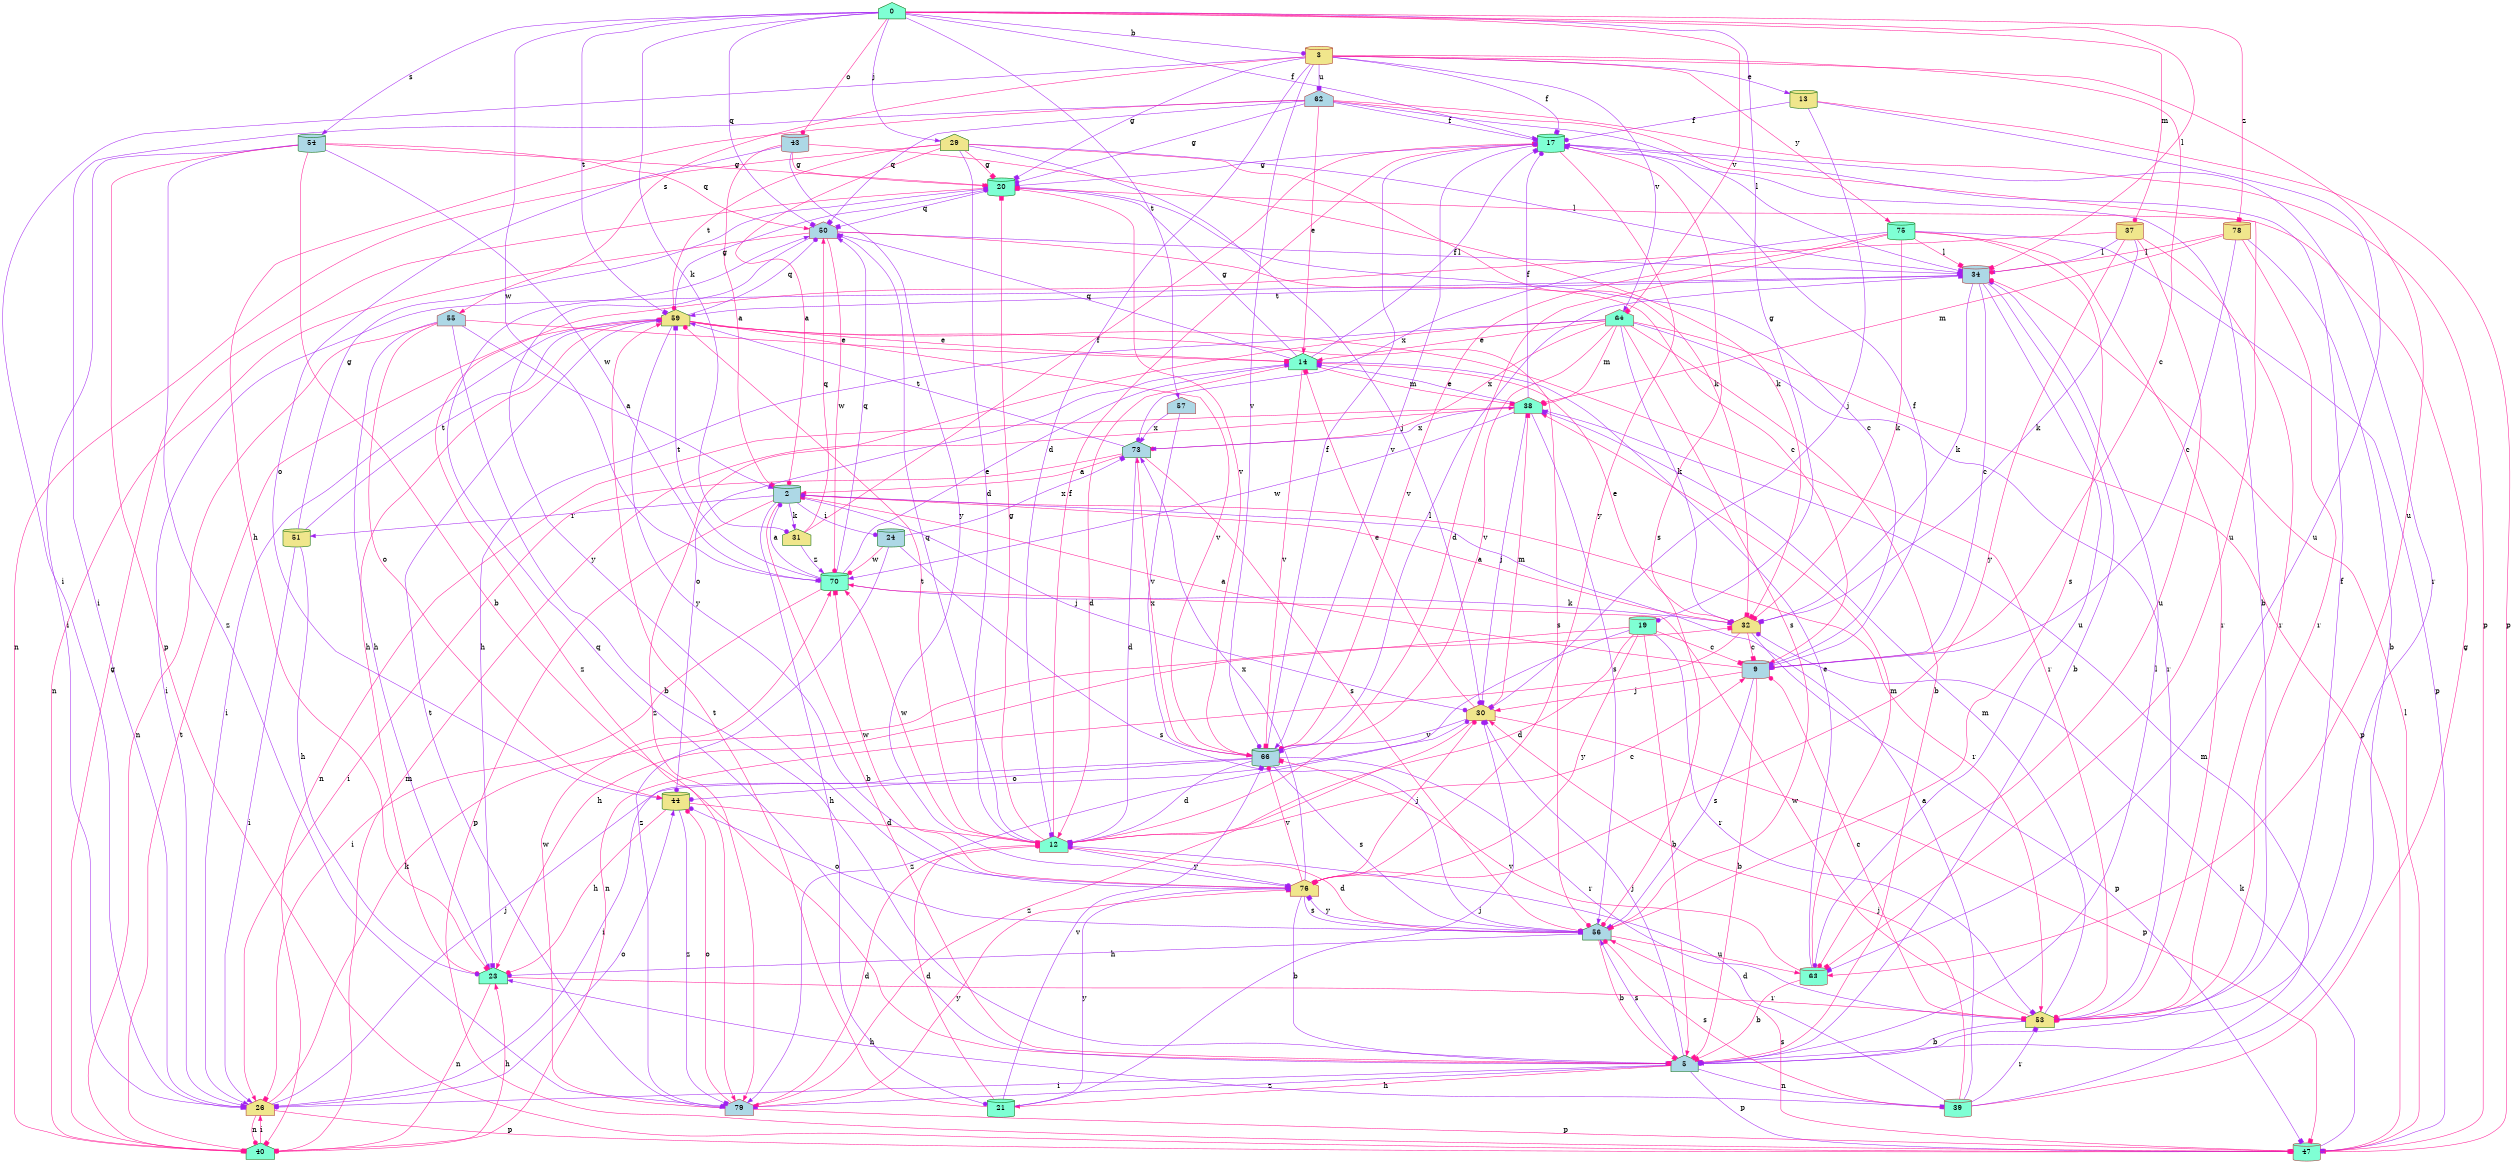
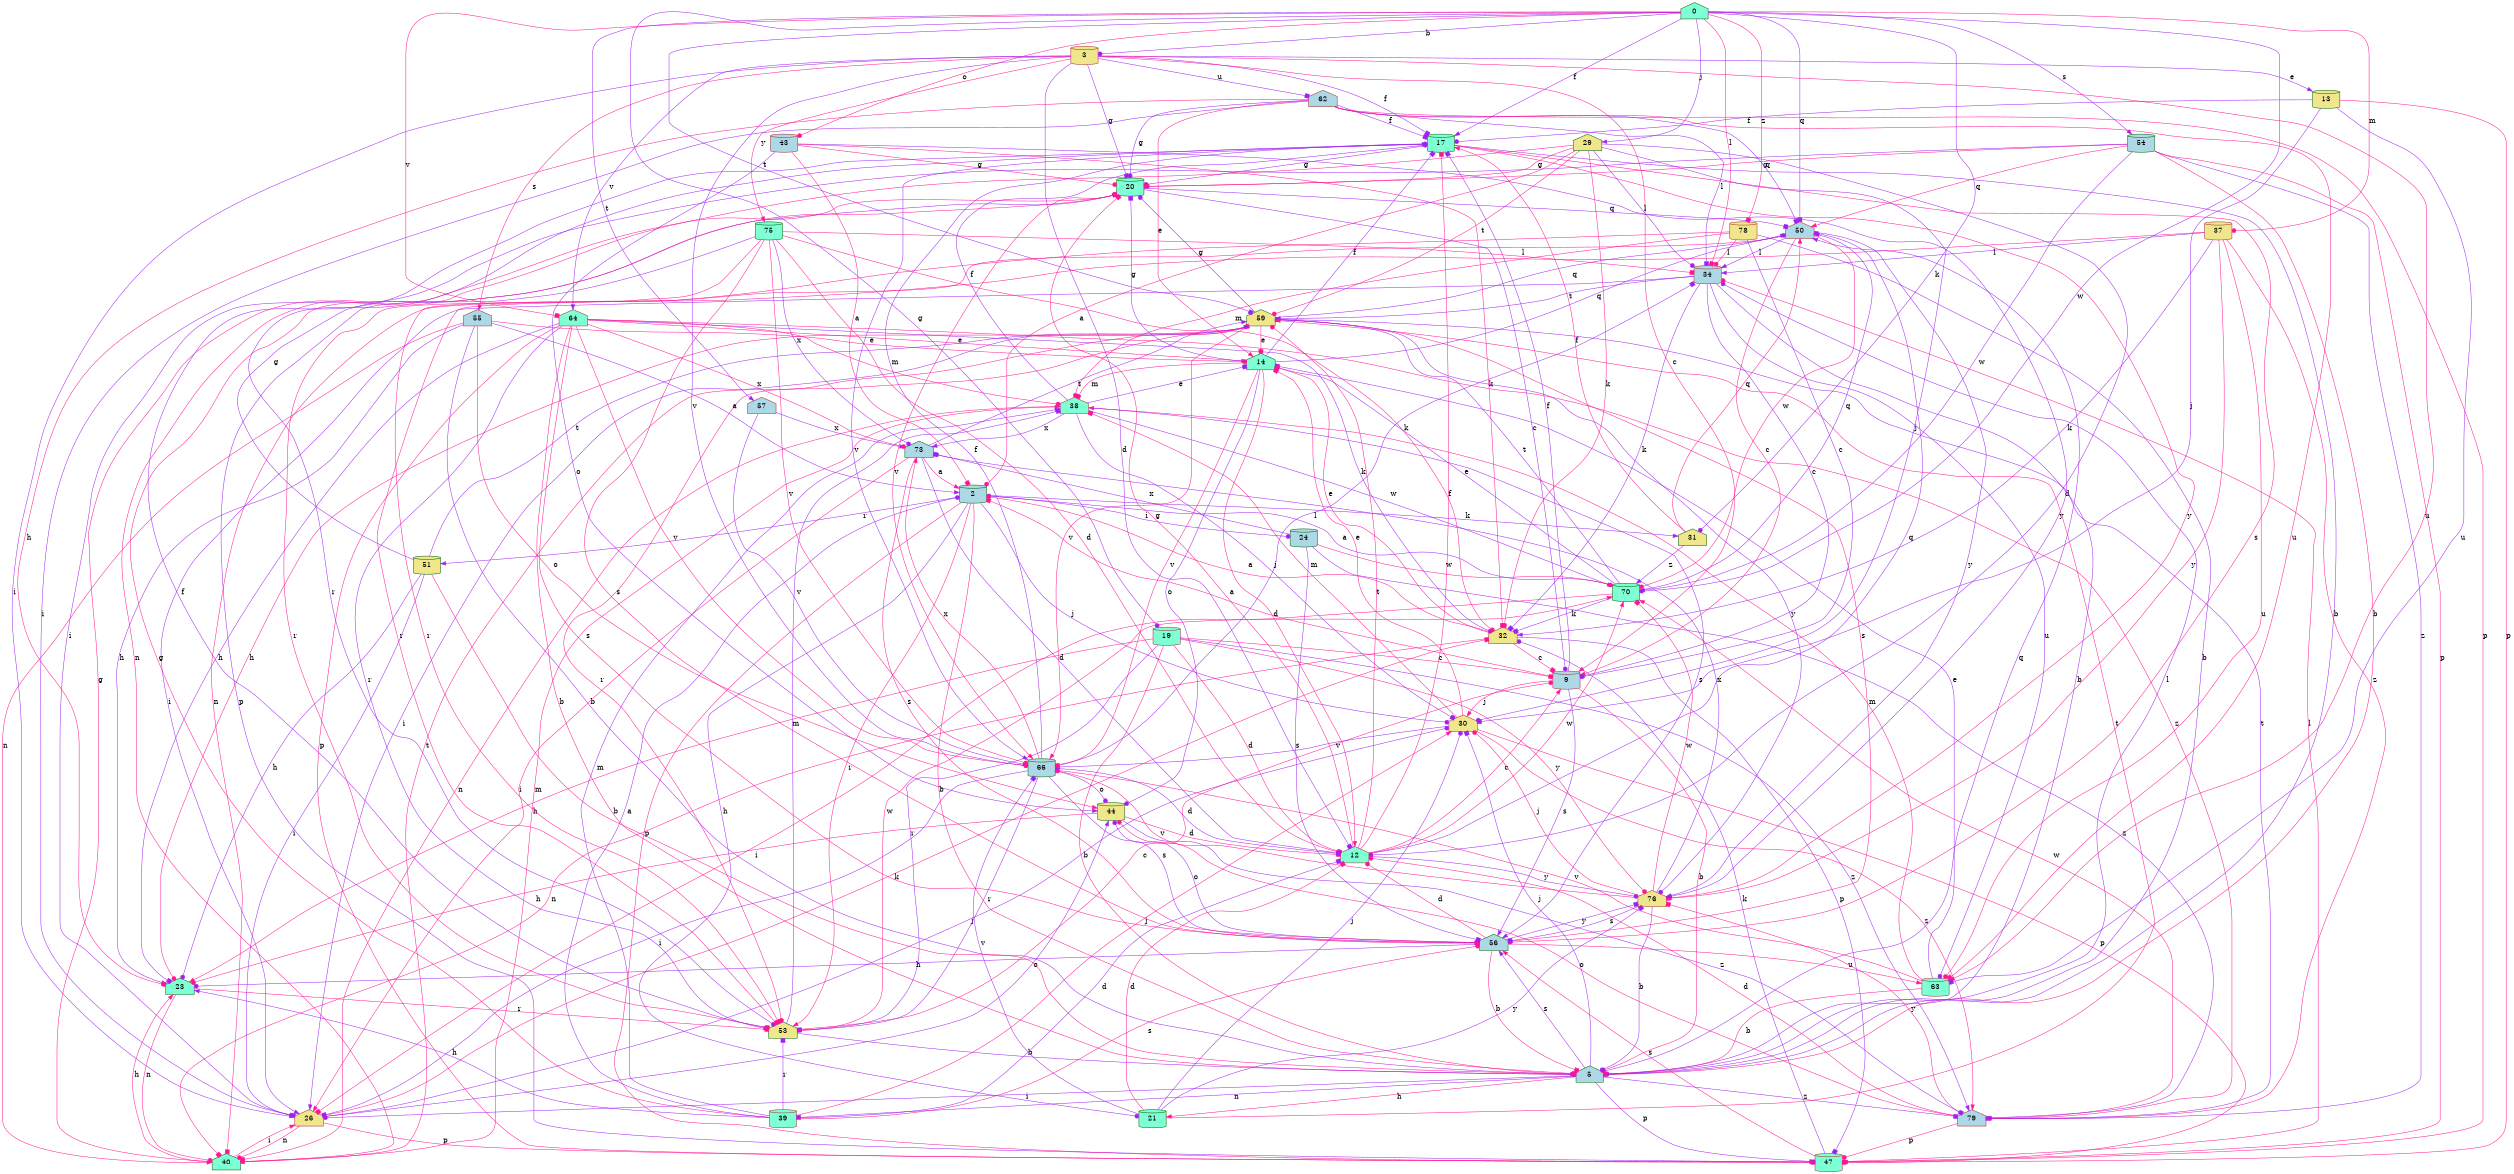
none -> (943, 954)
